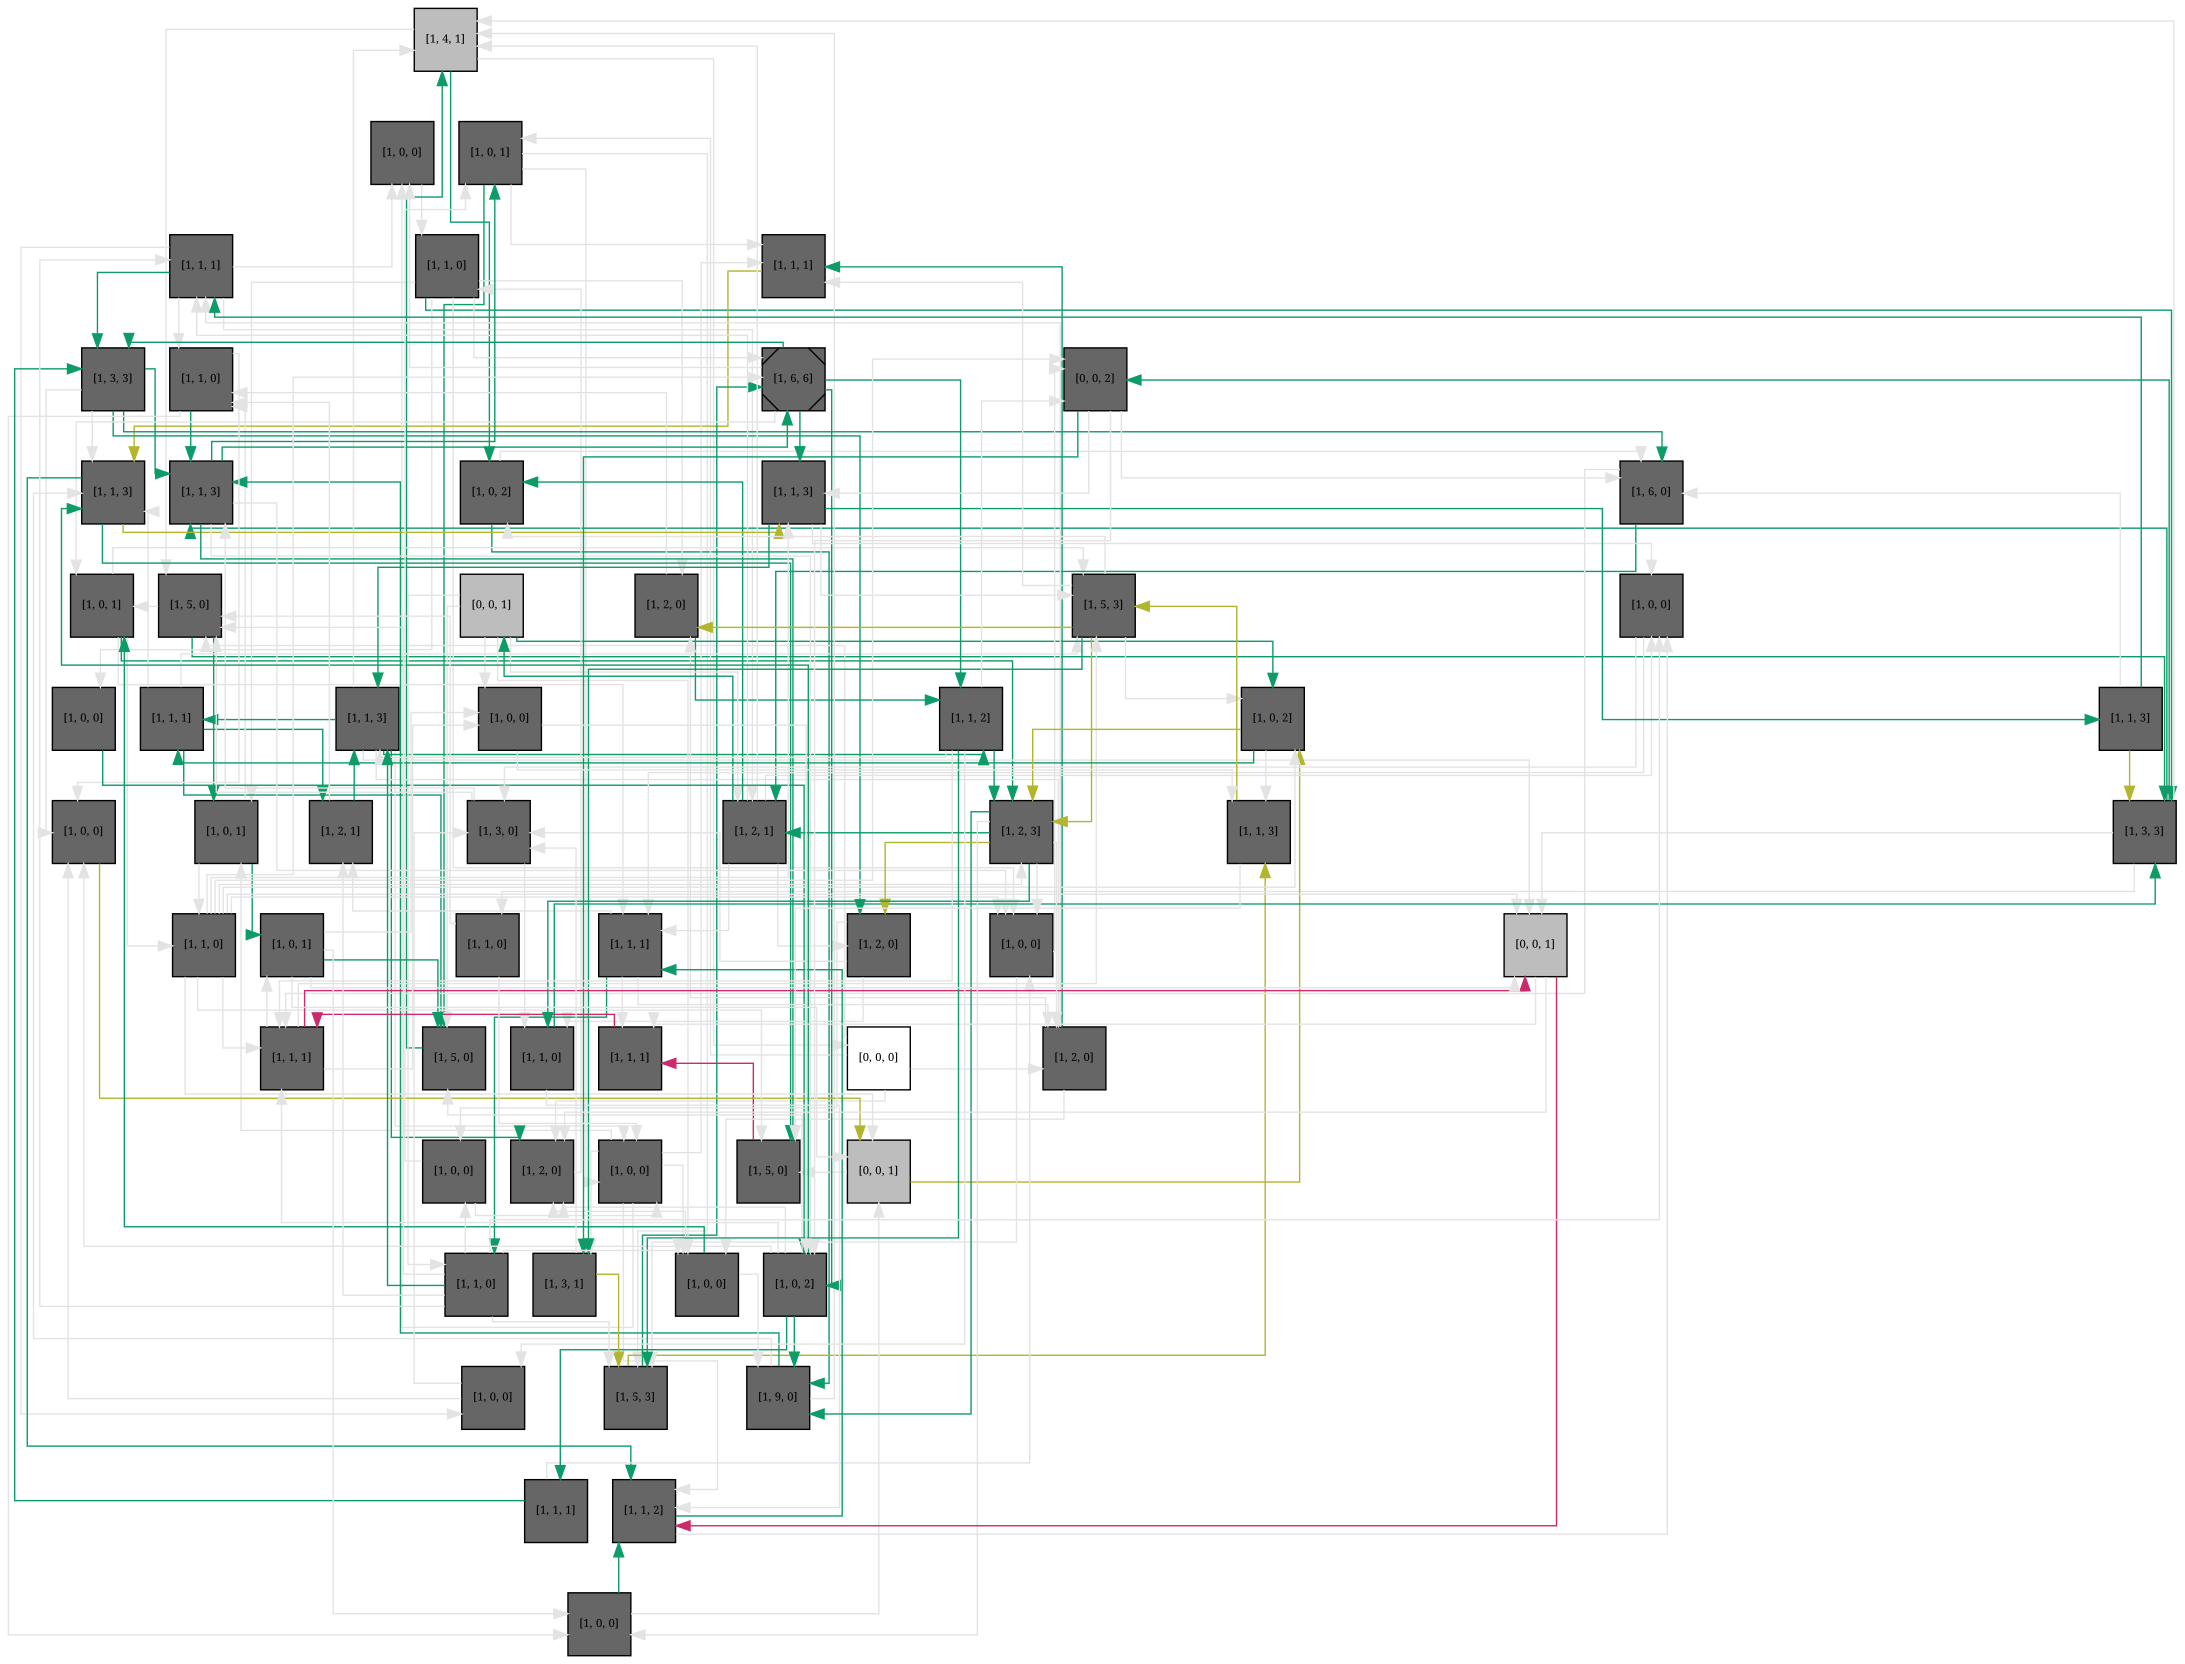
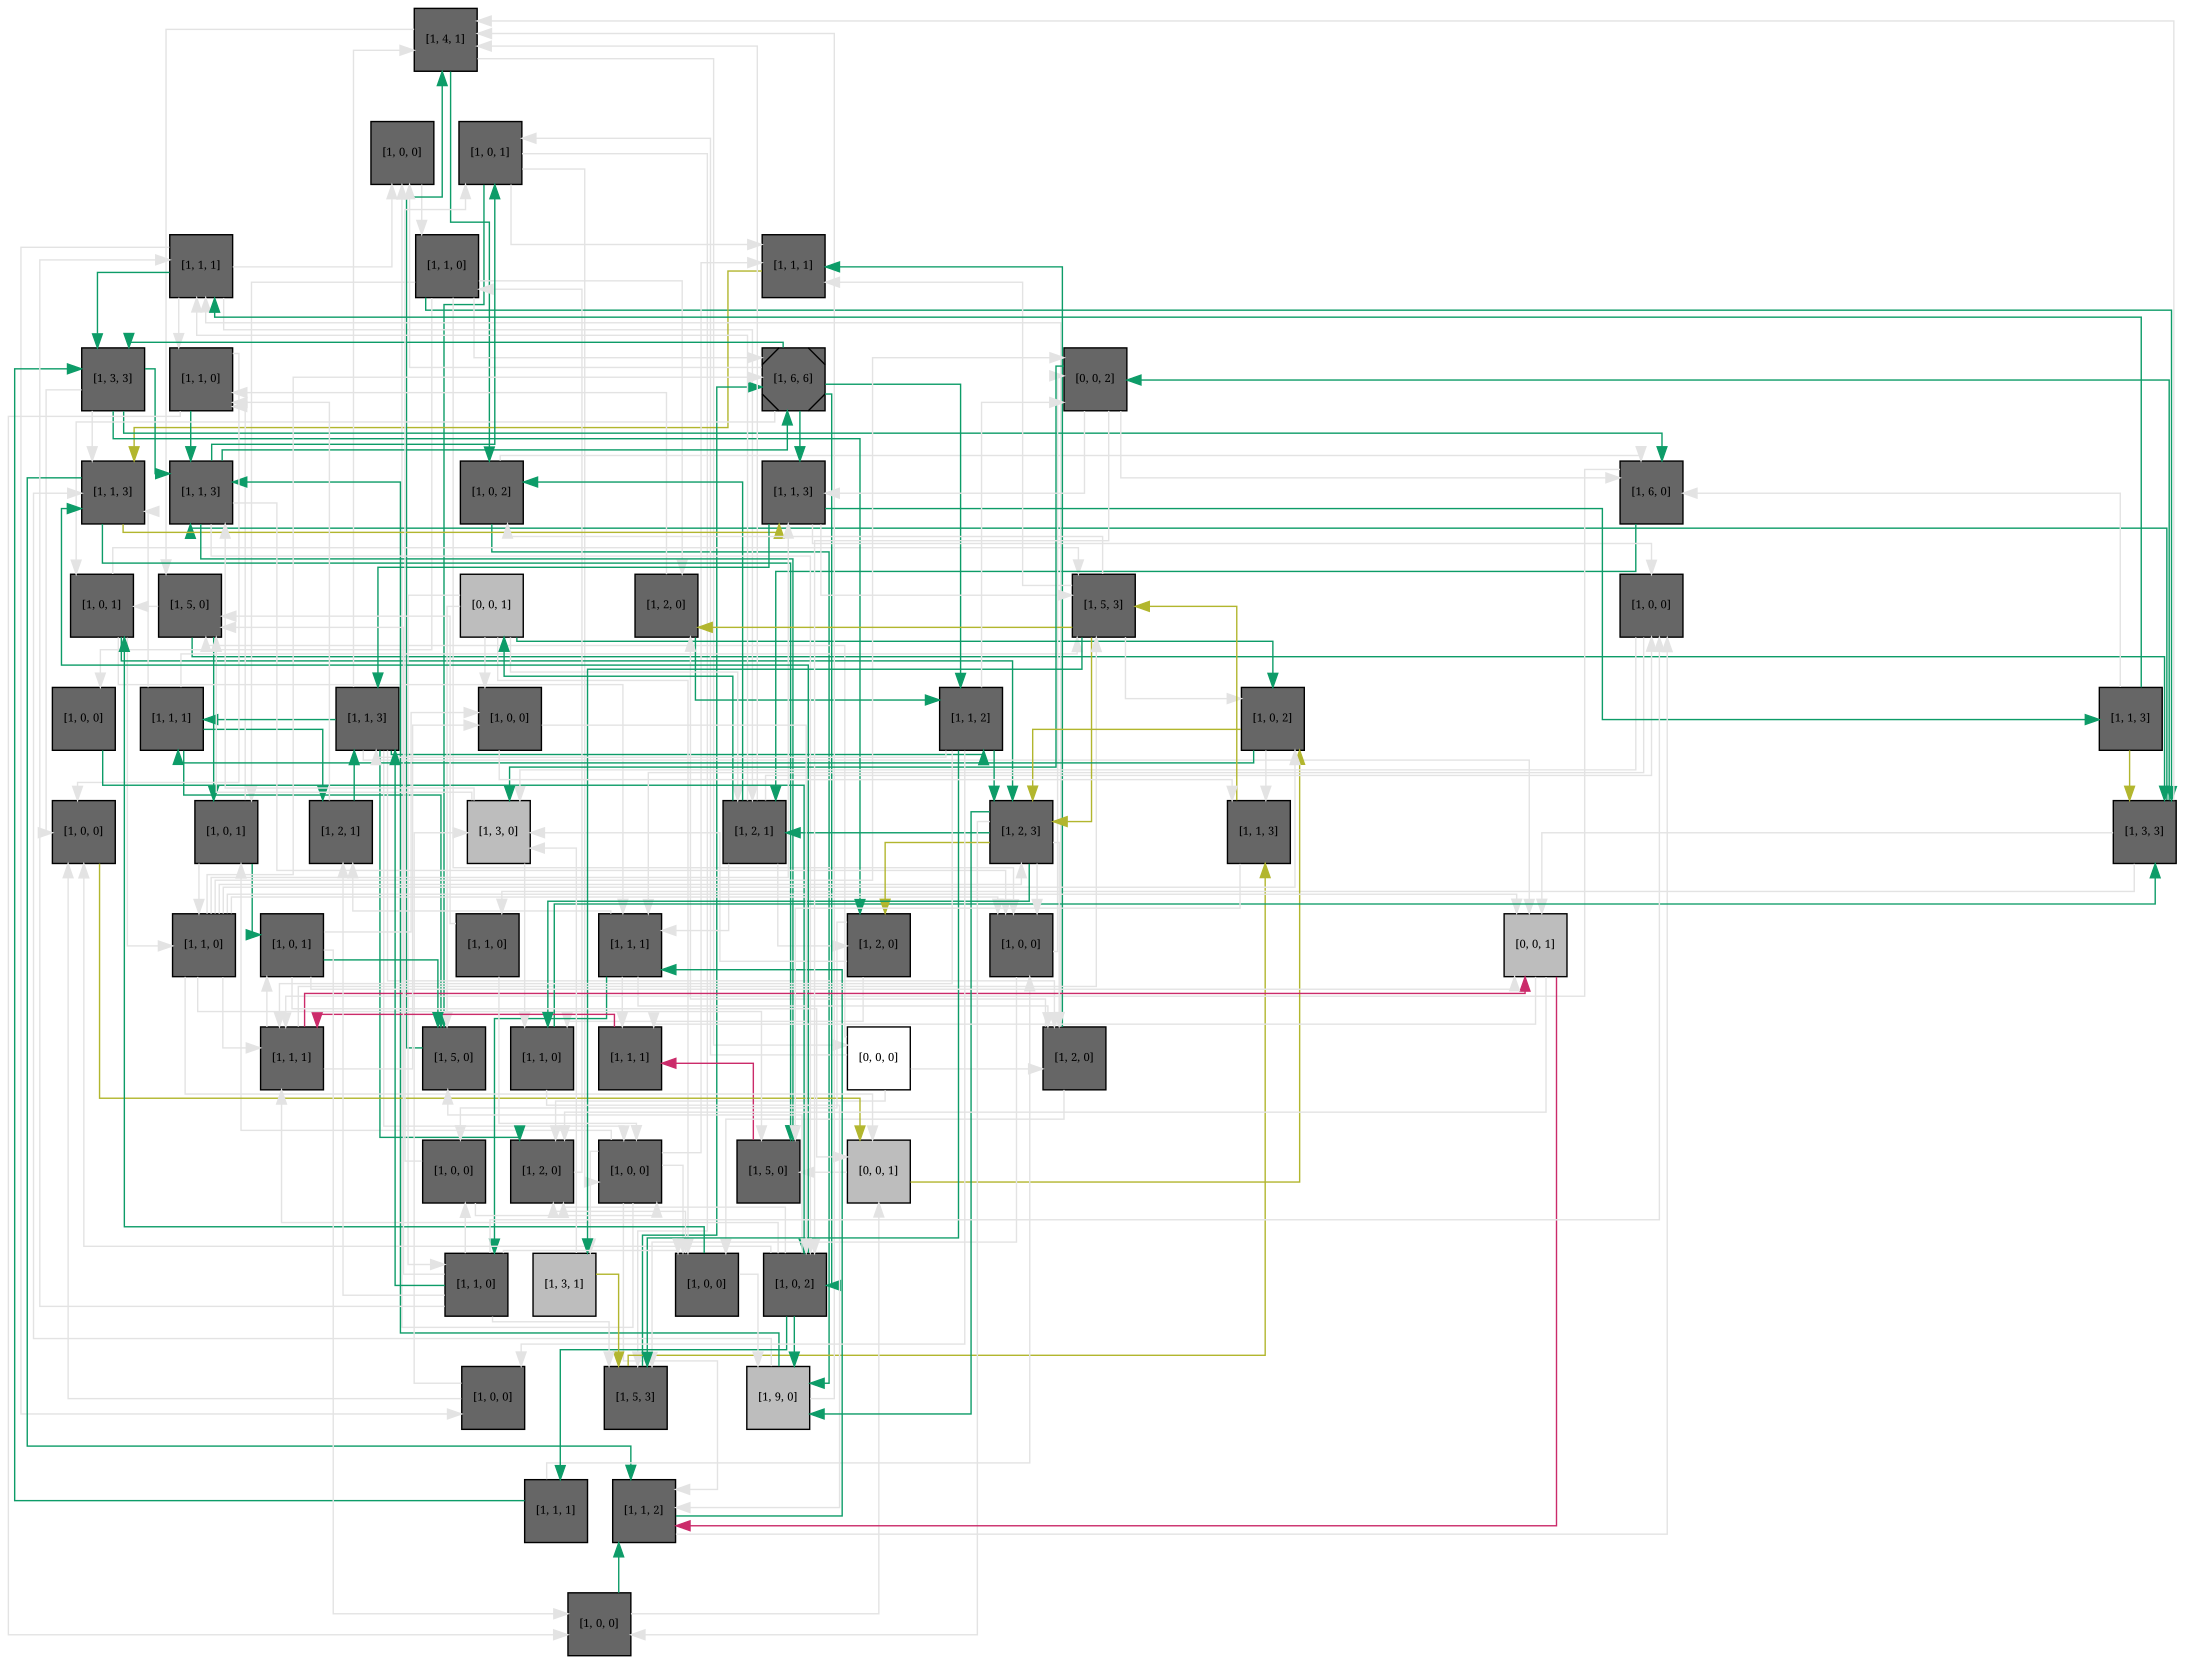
(446, 40) -> (446, 40)
(583, 578) -> (978, 767)
(499, 832) -> (499, 832)
(564, 1285) -> (564, 1285)
(778, 1398) -> (778, 1398)
